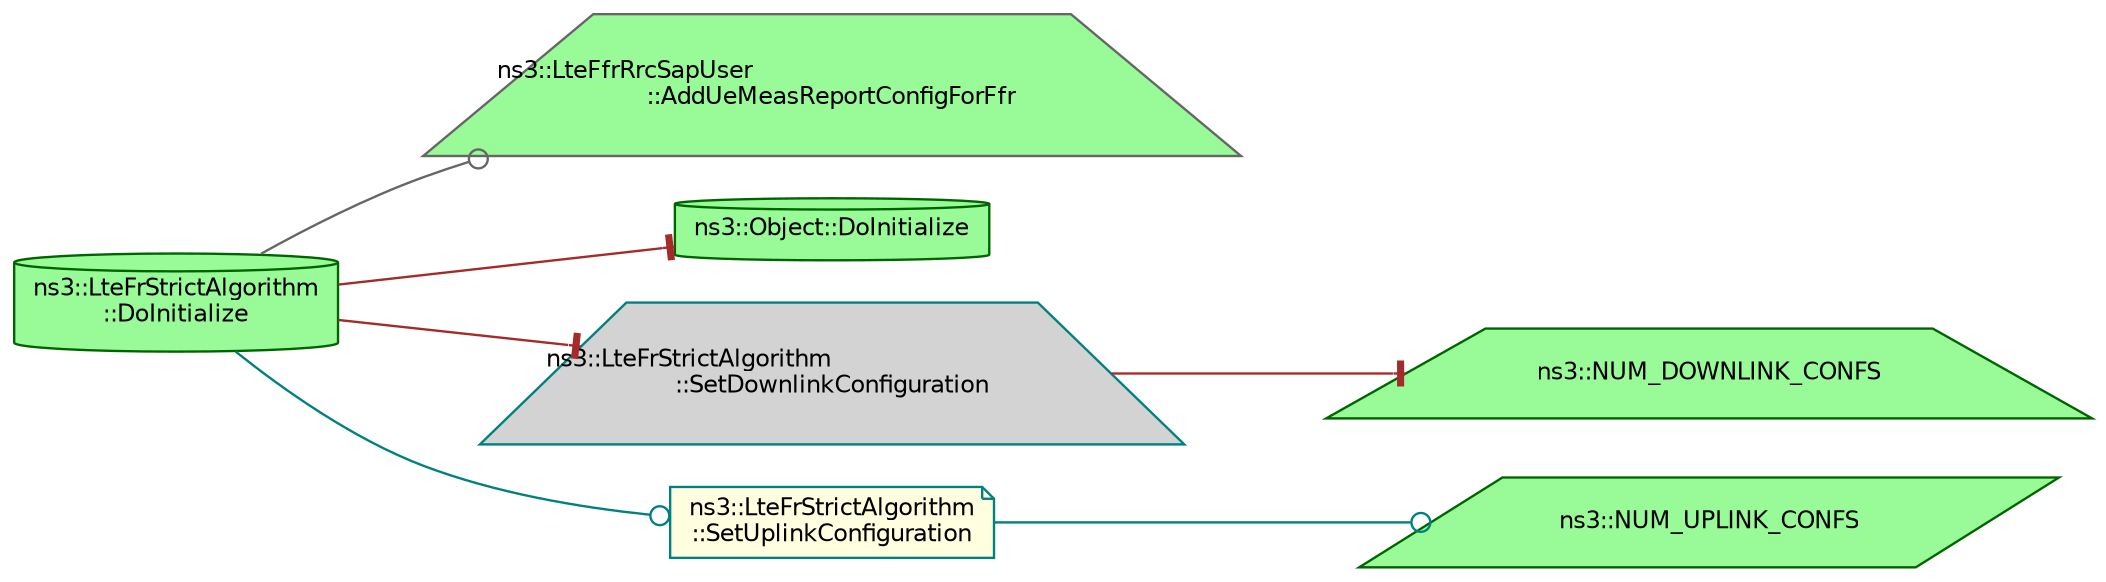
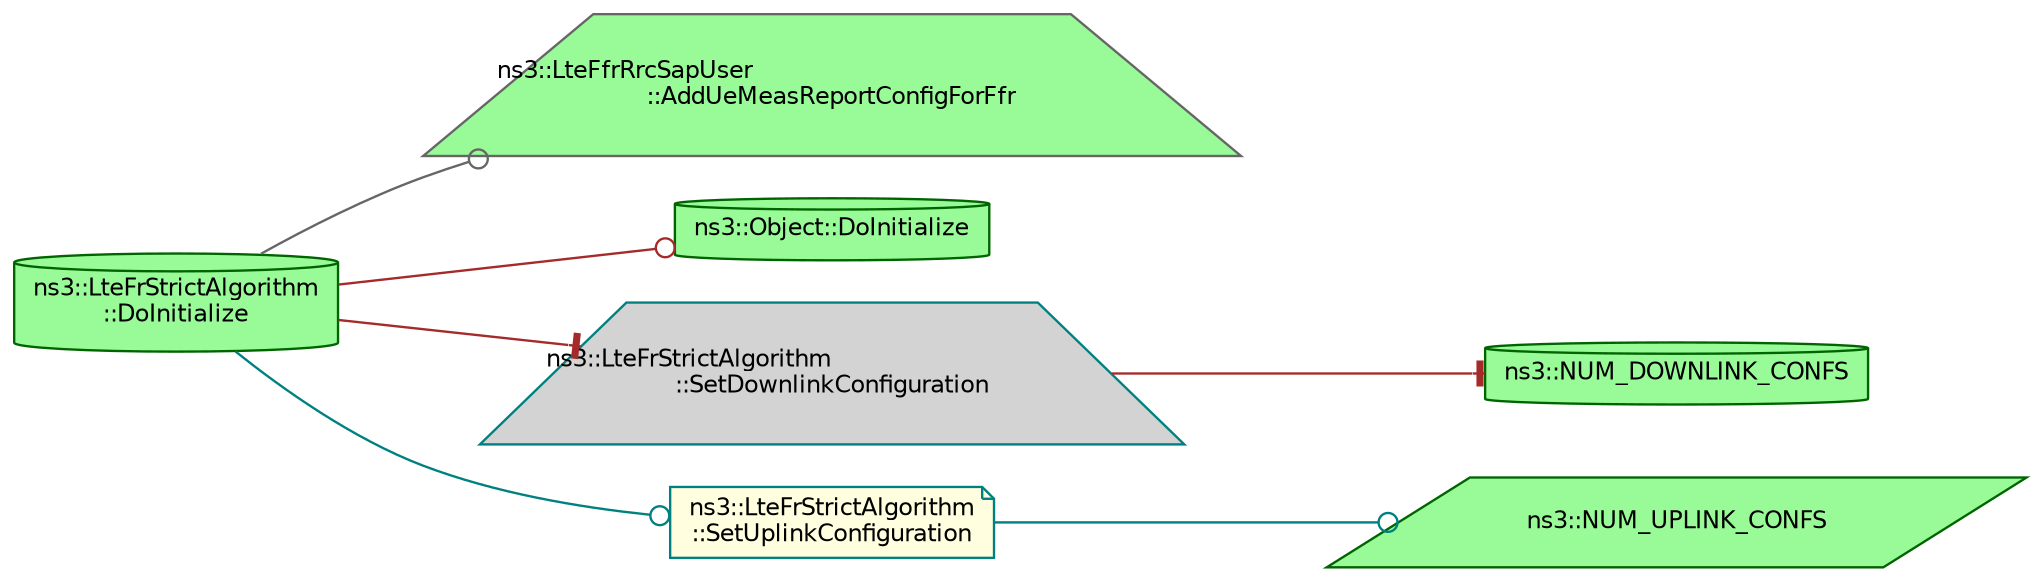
(501, 266) -> (497, 267)
(1709, 373) -> (1677, 373)
